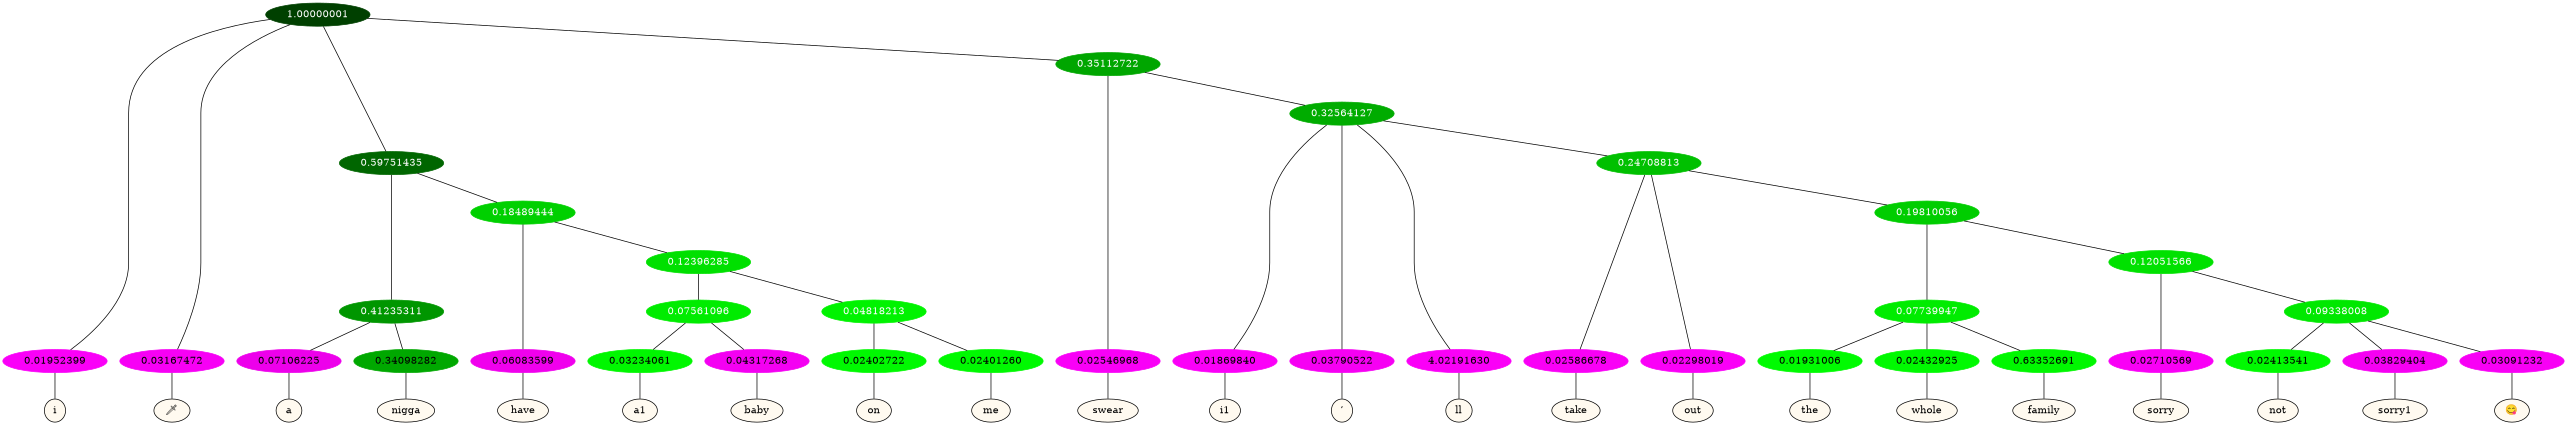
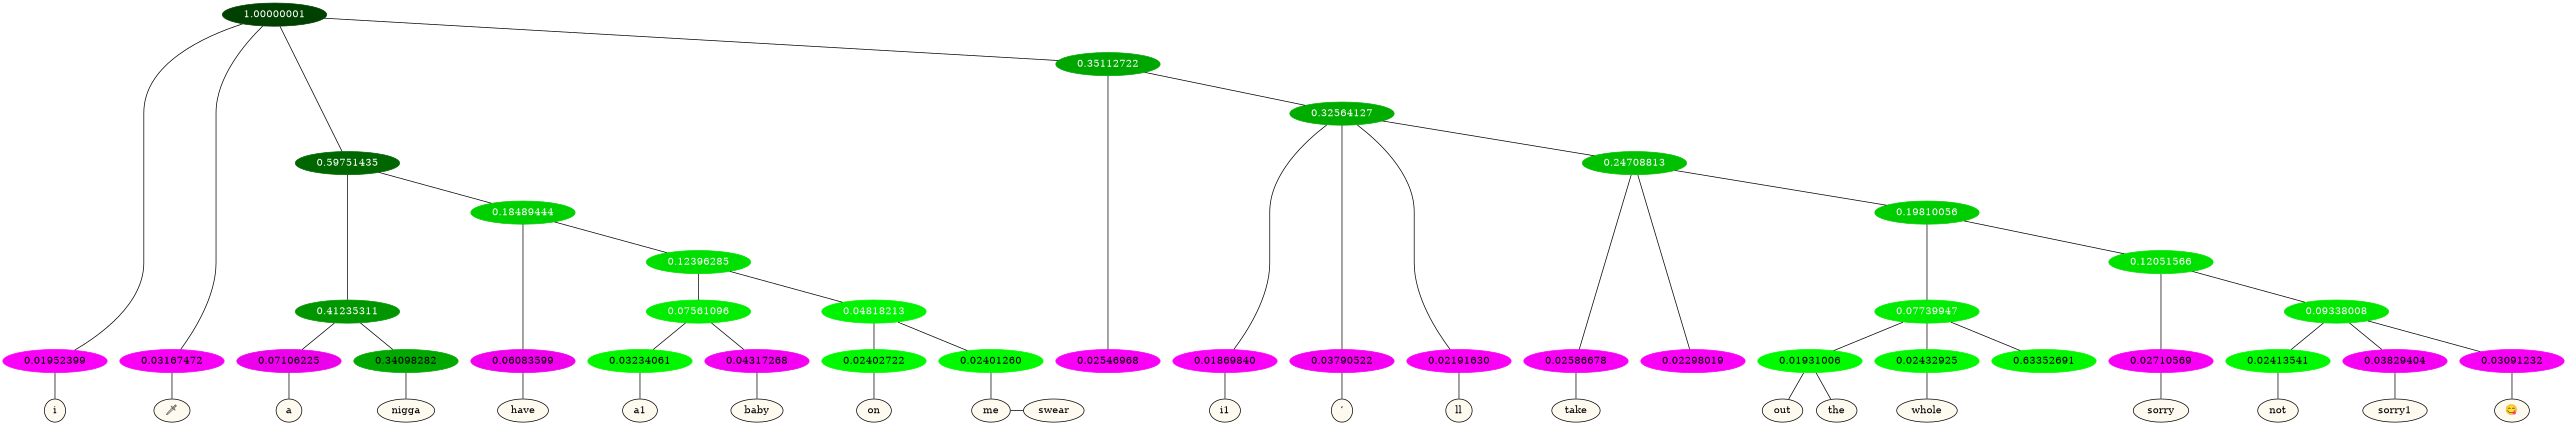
(1459, 361) -> (1459, 361)
(1108, 386) -> (1017, 411)
(1693, 386) -> (1796, 386)
(2044, 411) -> none
